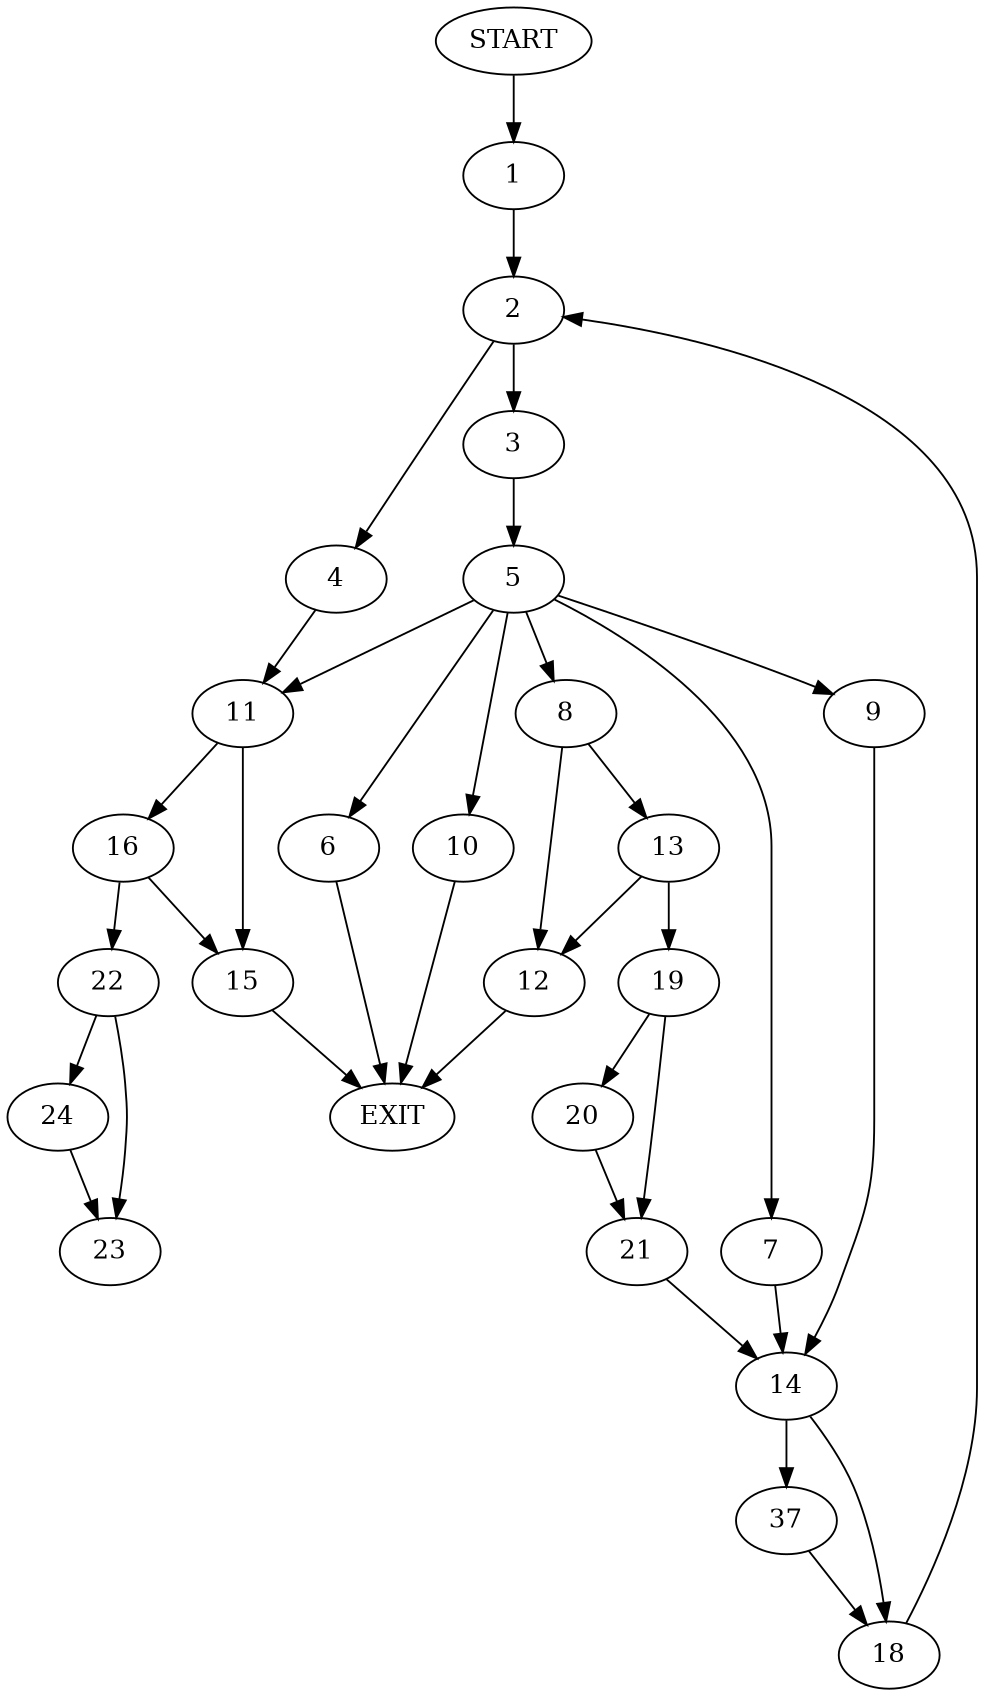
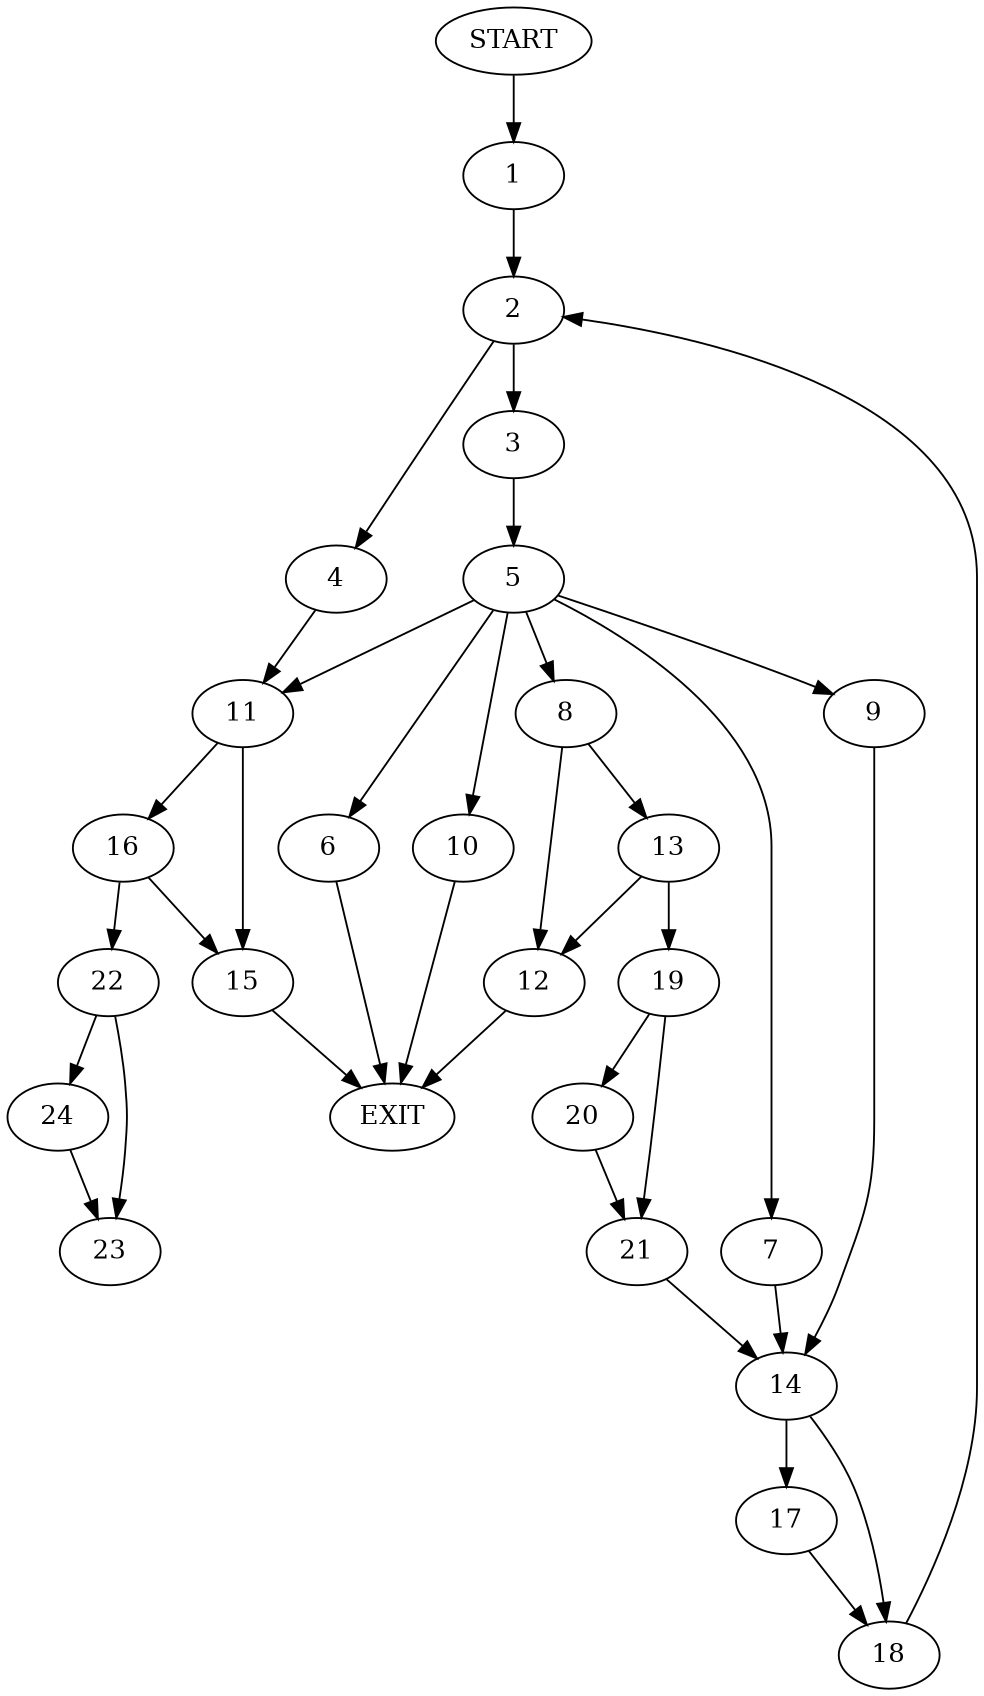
(786, 1521) -> (786, 1521)
